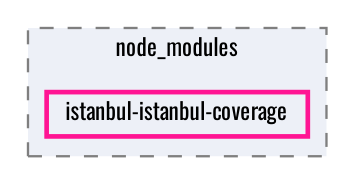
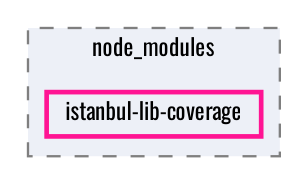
(177, 114) -> (154, 114)
